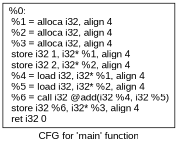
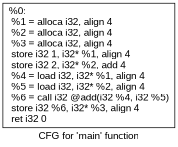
(69, 65) -> (67, 65)
